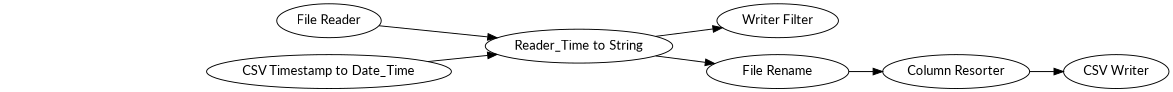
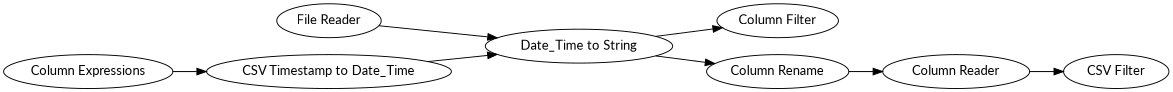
(778, 21) -> (778, 21)
(579, 46) -> (579, 46)
none -> (88, 72)
(778, 72) -> (778, 72)
(956, 72) -> (956, 72)
(1116, 72) -> (1116, 72)
